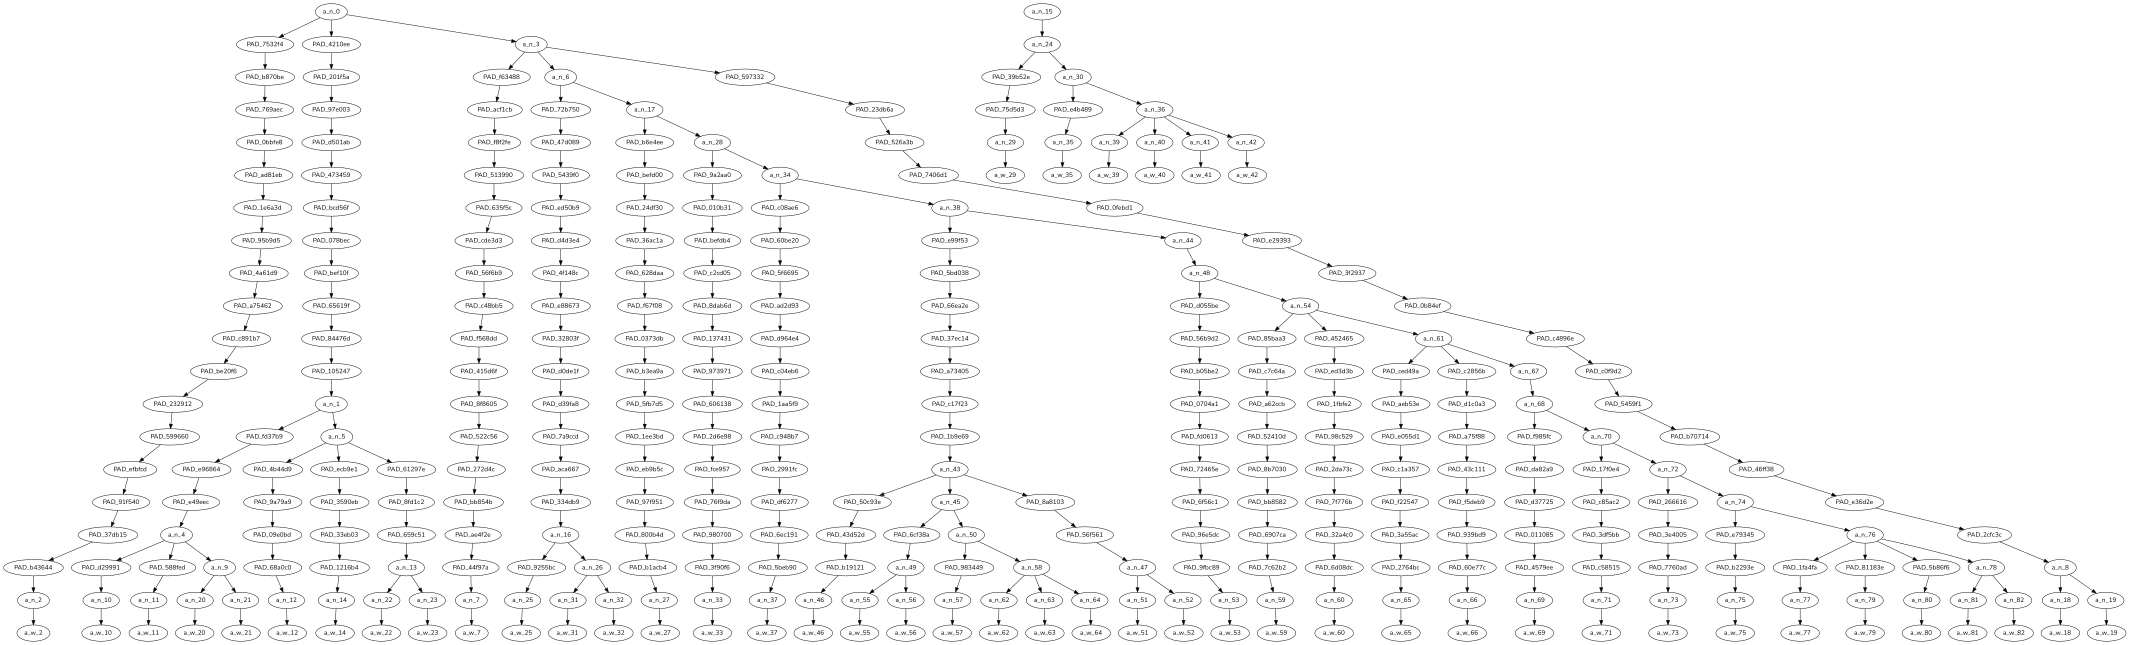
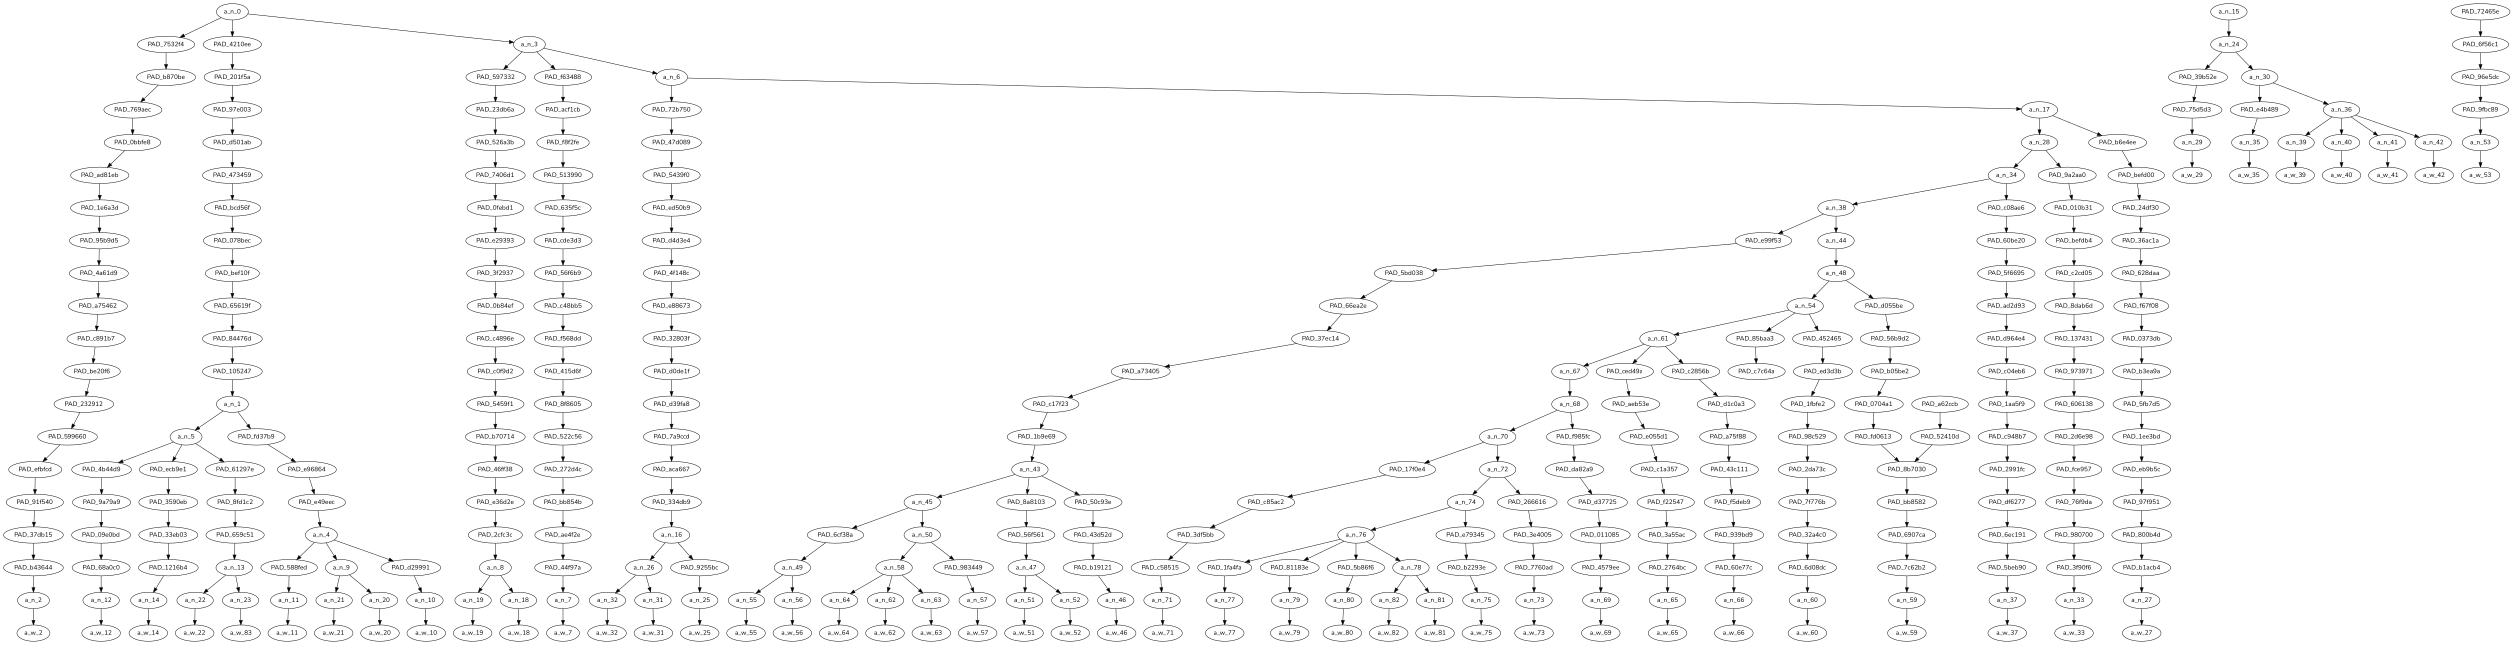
(1267, 386) -> none
(1200, 451) -> (1888, 452)
(428, 633) -> (241, 633)
